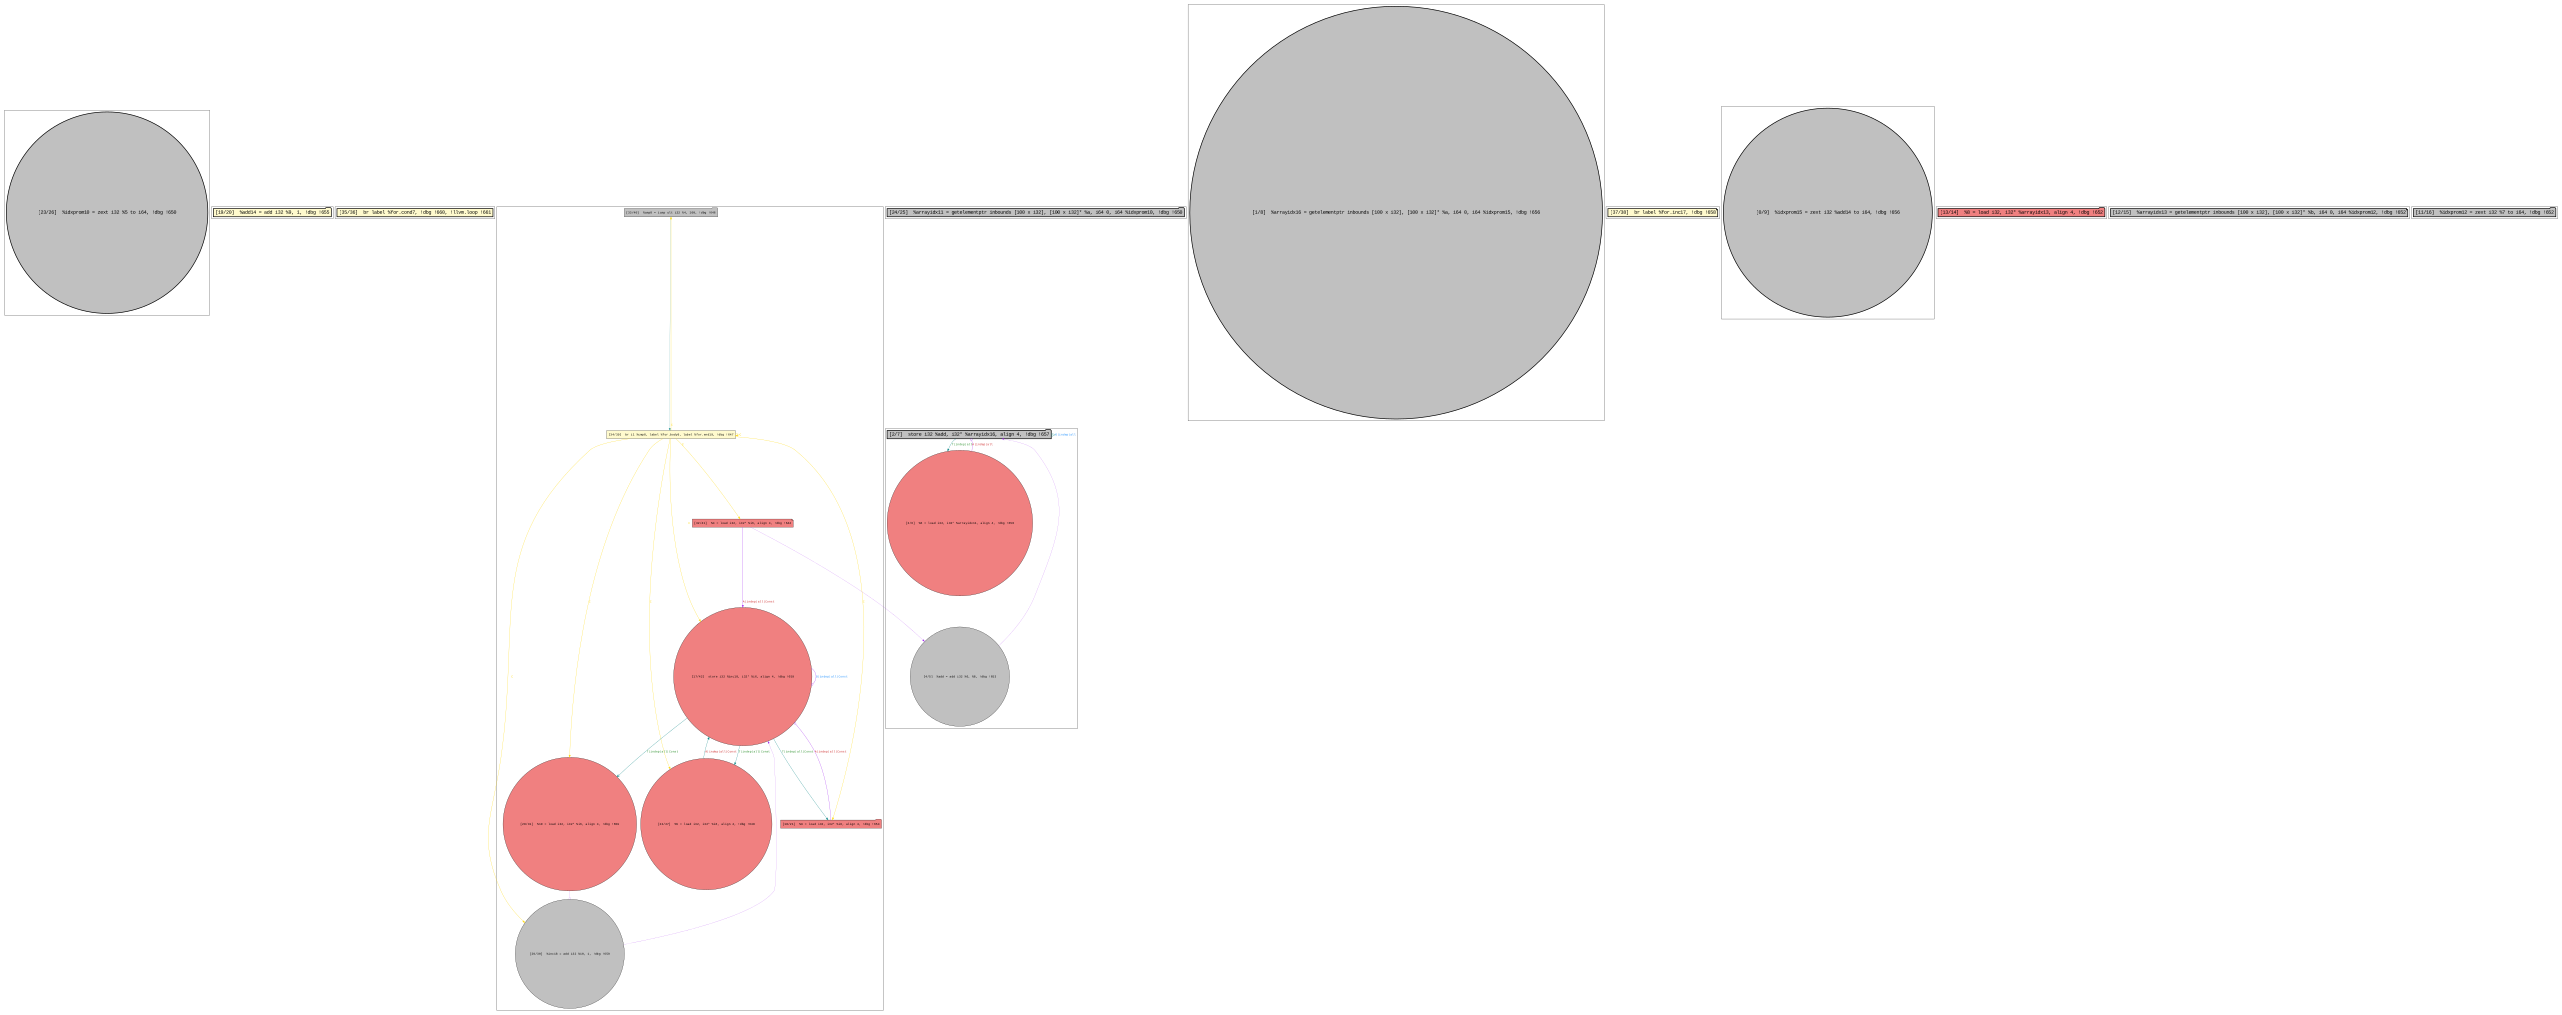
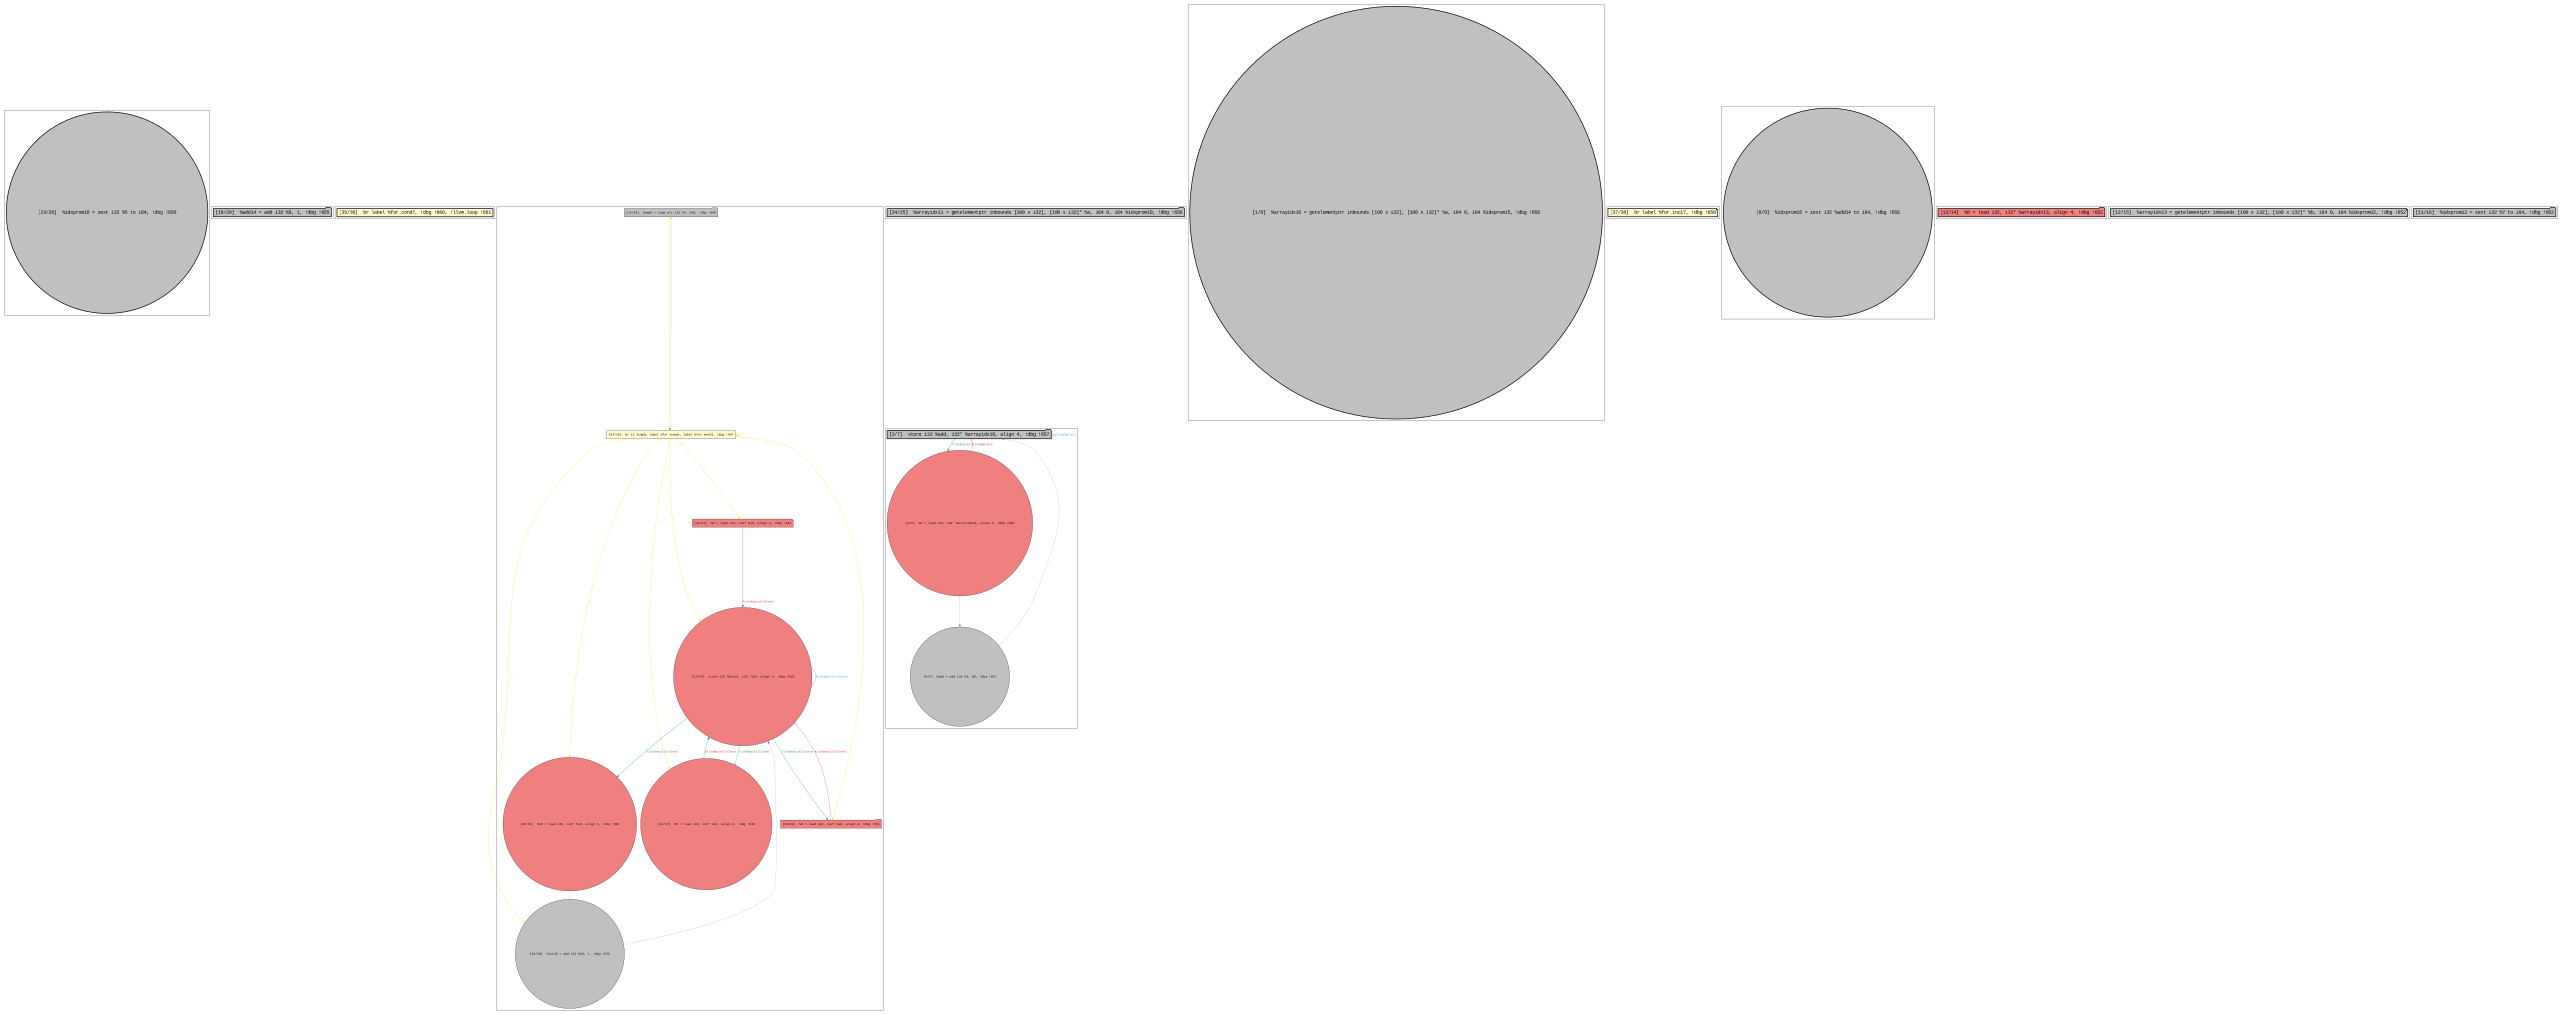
(272, 213) -> (272, 213)
(840, 578) -> (960, 610)
(738, 754) -> (738, 754)
